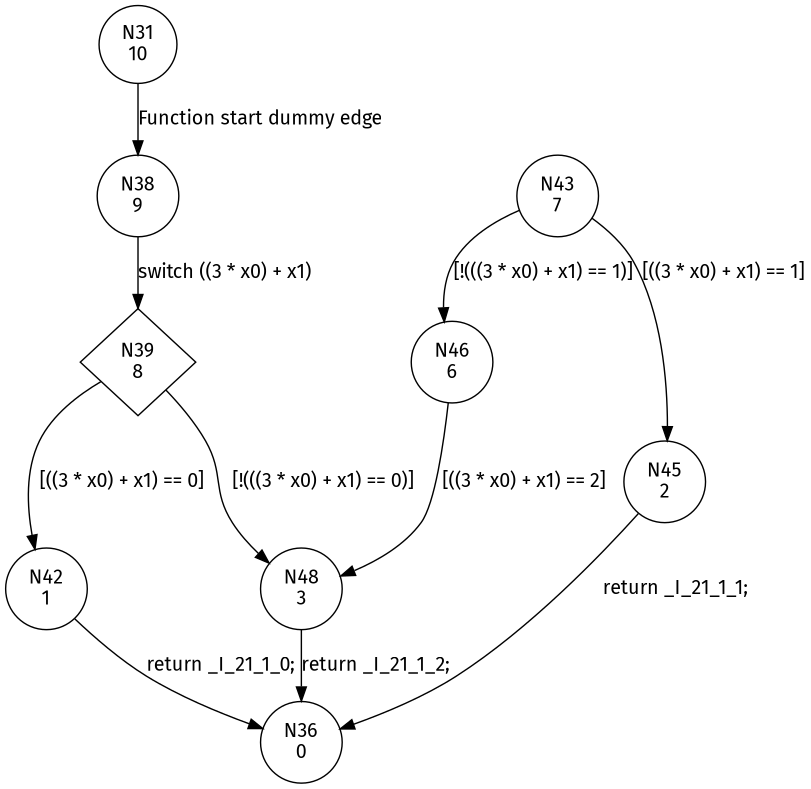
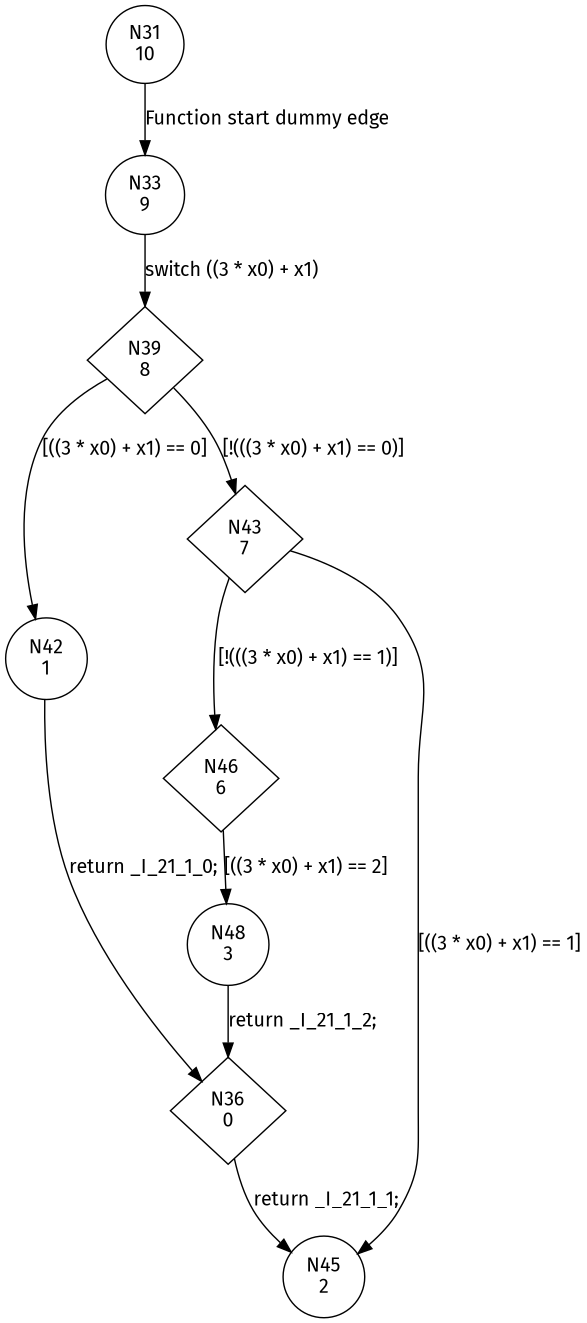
(138, 196) -> (145, 195)
(558, 196) -> (245, 539)
(452, 362) -> (221, 778)
(216, 470) -> (209, 430)
(509, 638) -> (250, 1205)
(301, 742) -> (228, 1111)
